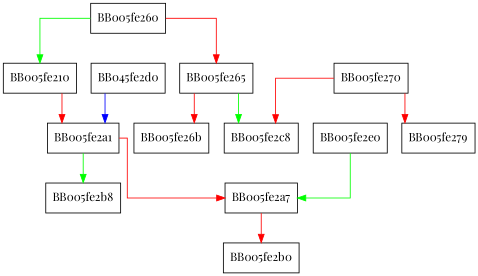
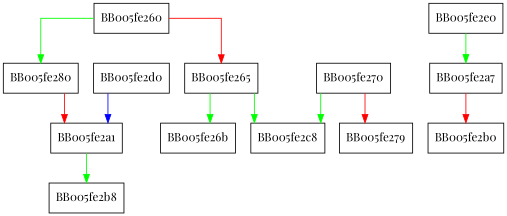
(40, 78) -> (41, 78)
(128, 78) -> (131, 78)
(286, 78) -> (321, 104)
(194, 104) -> (210, 104)
(138, 198) -> none
